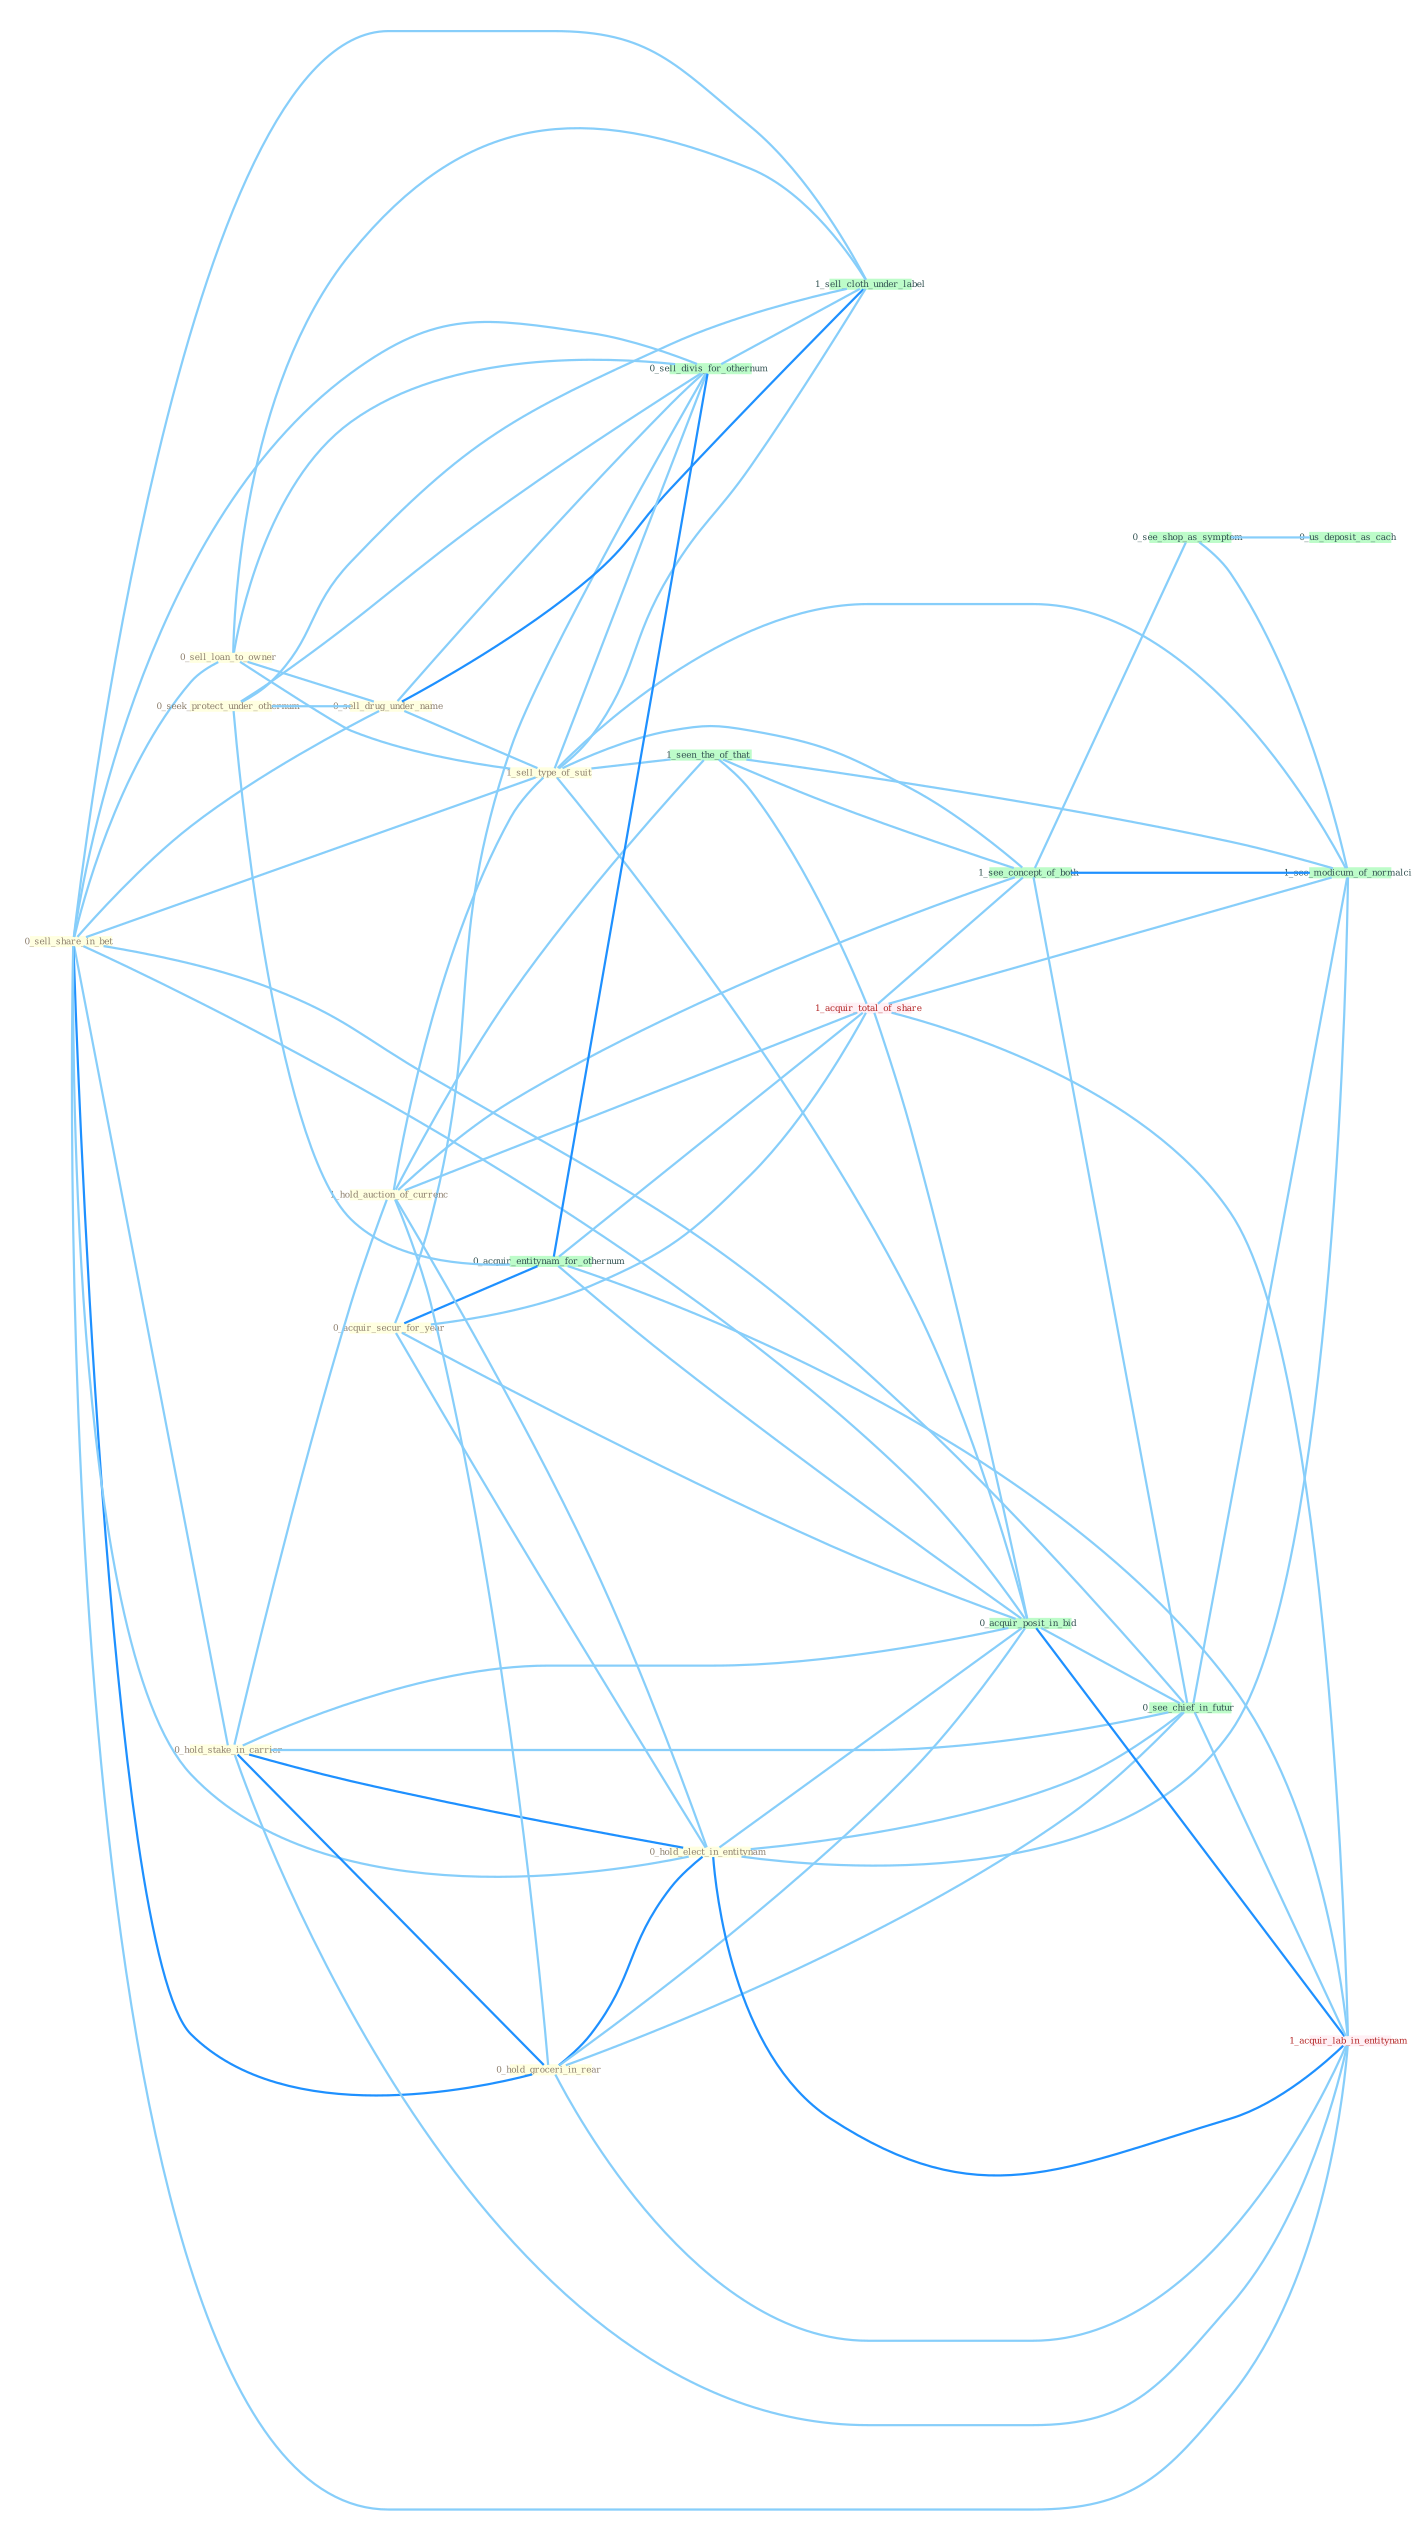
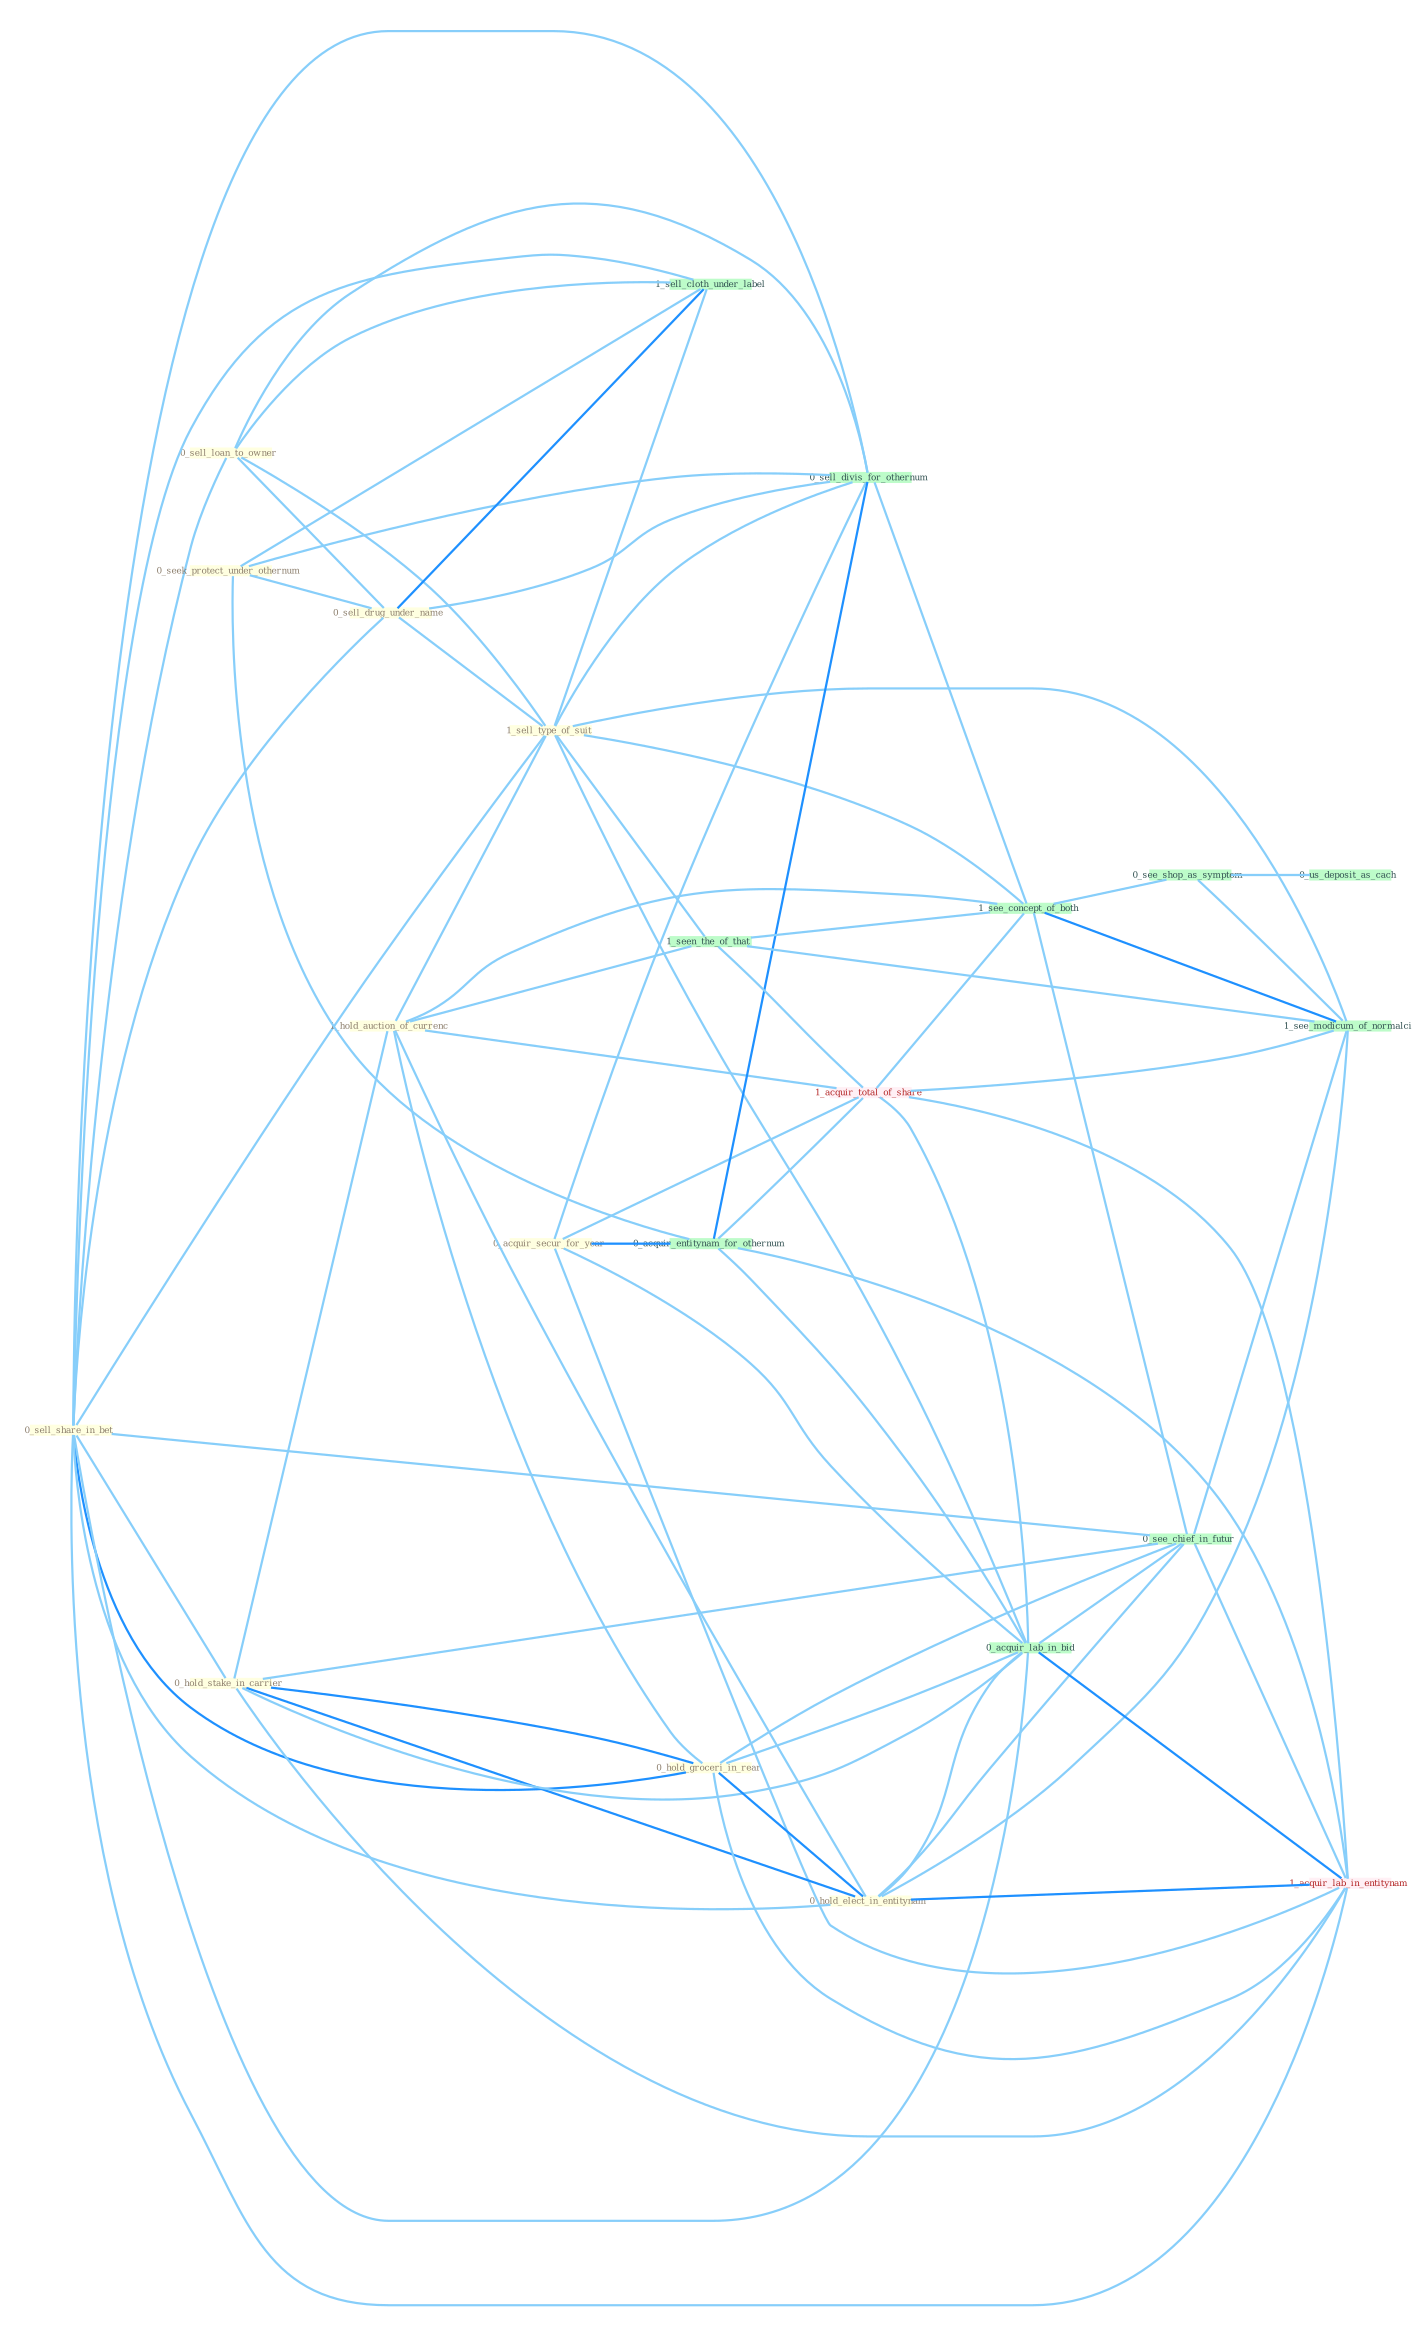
(791, 326) -> (954, 703)
(549, 1591) -> (801, 1864)
(1030, 1623) -> (1030, 1648)
